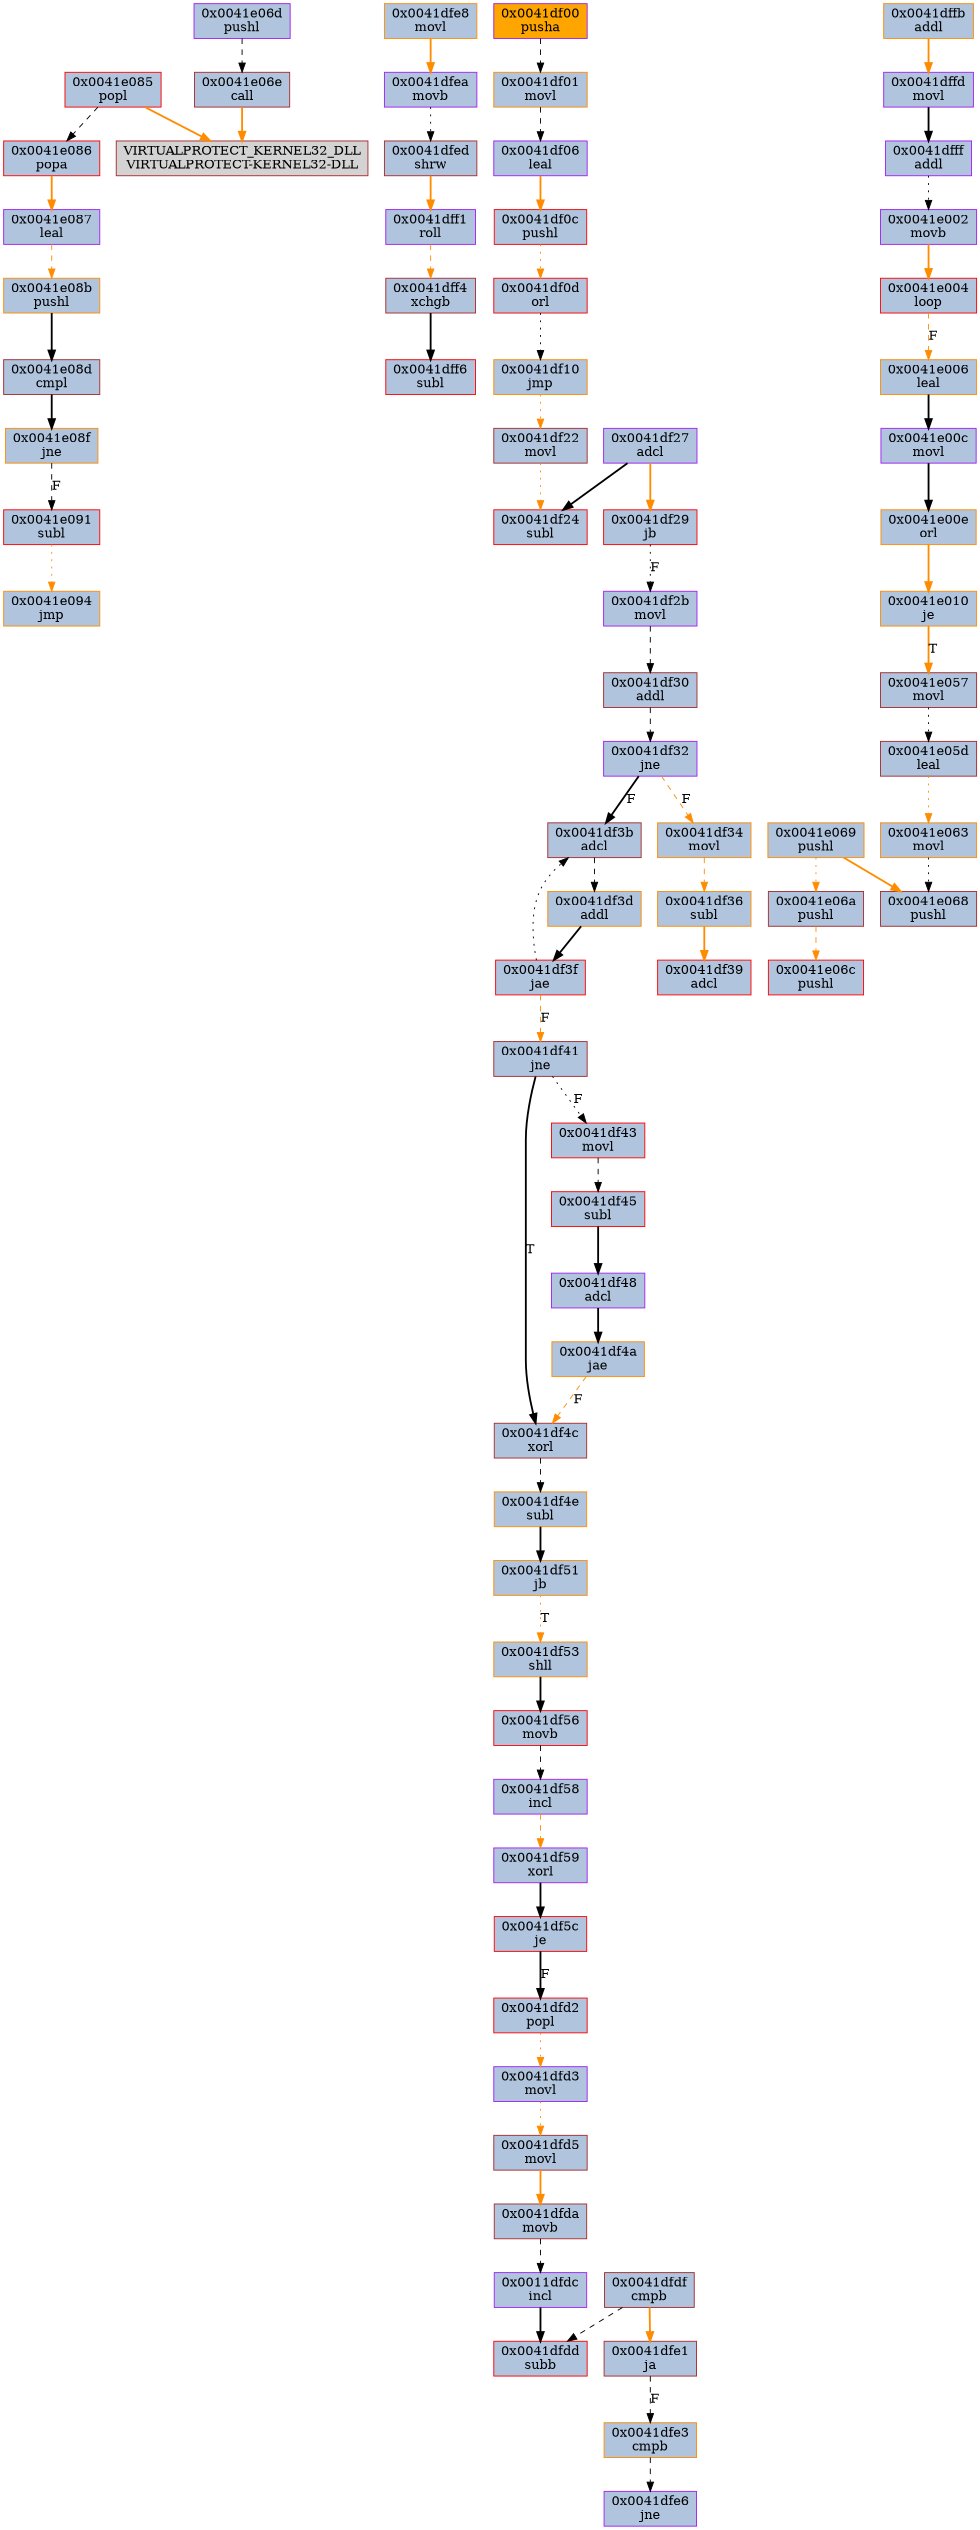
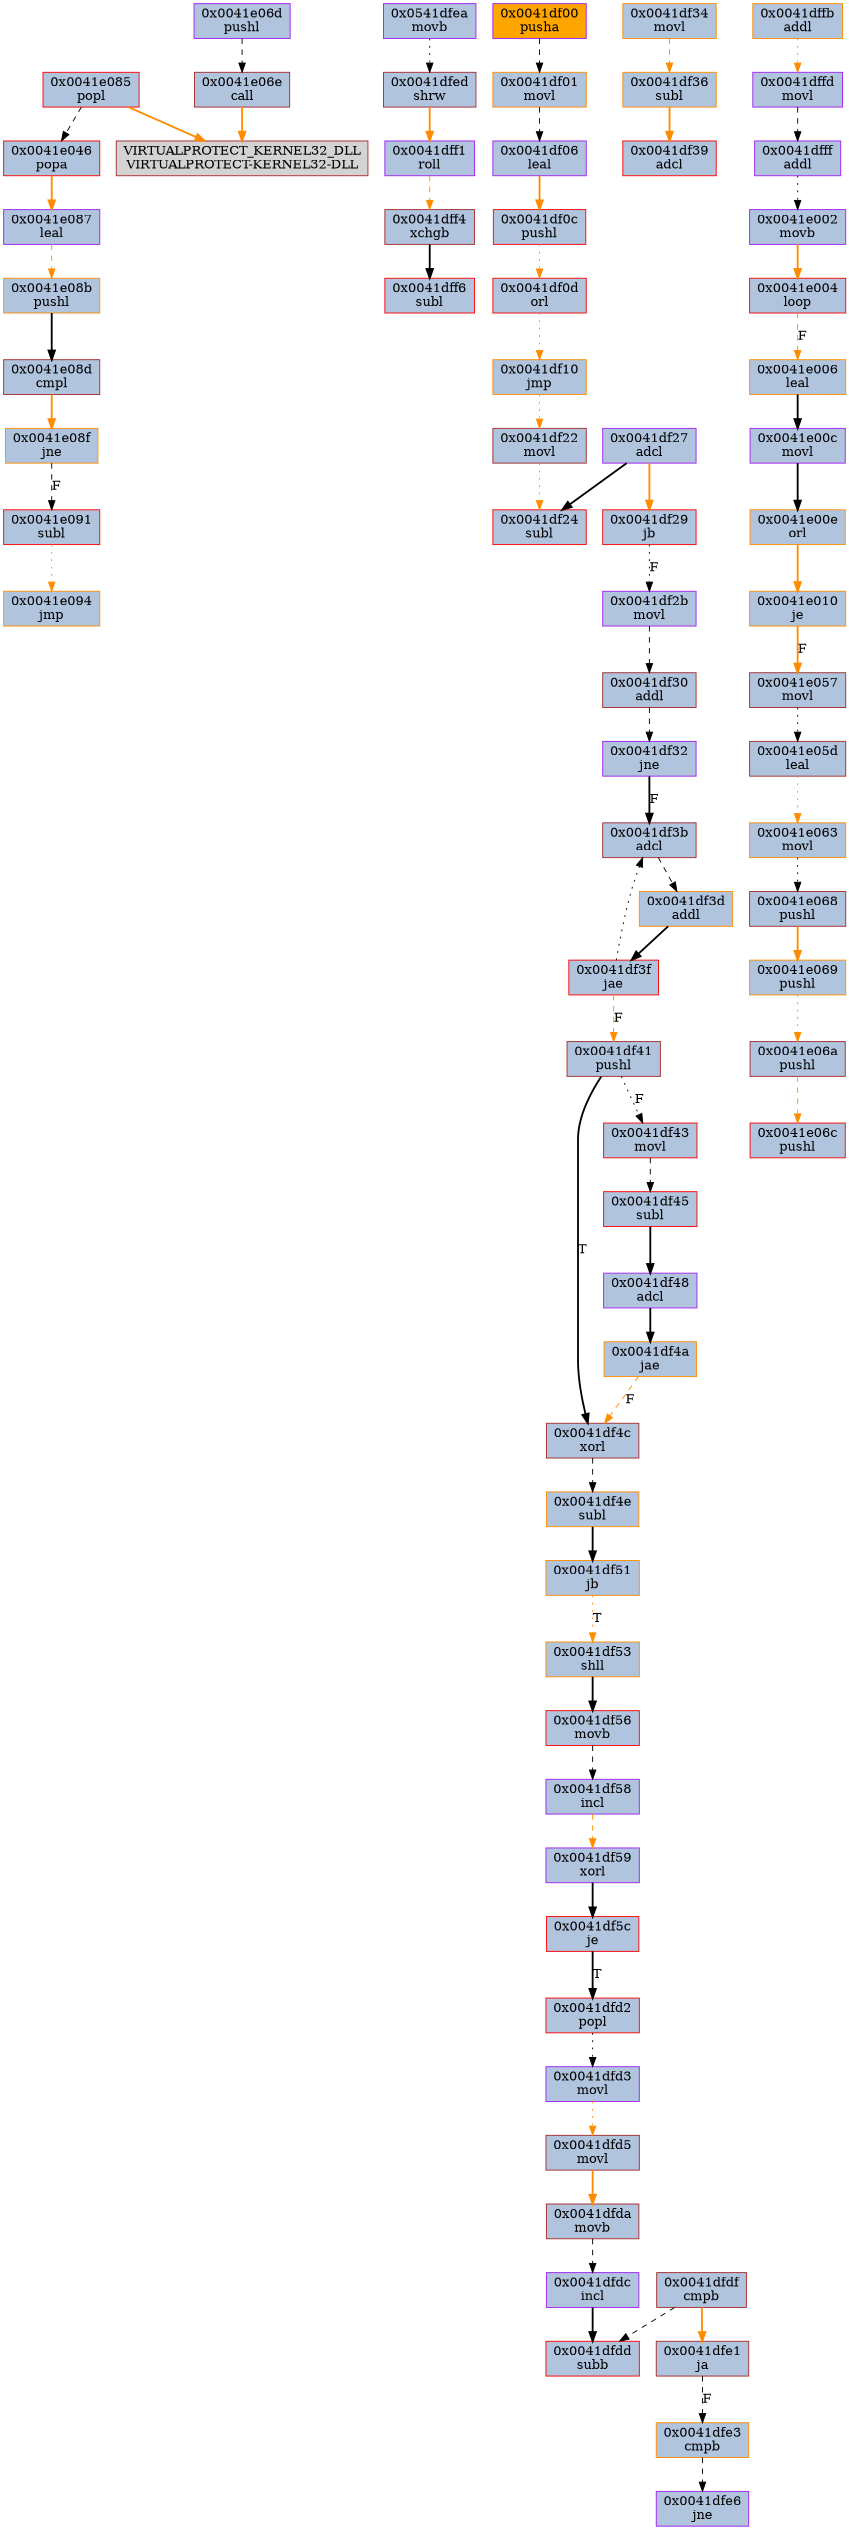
(431, 21) -> none
(929, 51) -> (798, 51)
(431, 90) -> (430, 21)
(929, 119) -> (798, 119)
(52, 158) -> (52, 158)
(540, 332) -> (540, 332)
(52, 407) -> (52, 407)
(933, 649) -> (802, 649)
(675, 796) -> none
(868, 872) -> (798, 939)
(540, 1059) -> (614, 1059)
(545, 1975) -> (597, 1975)
(540, 2045) -> (593, 2045)
(540, 2290) -> (593, 2290)
